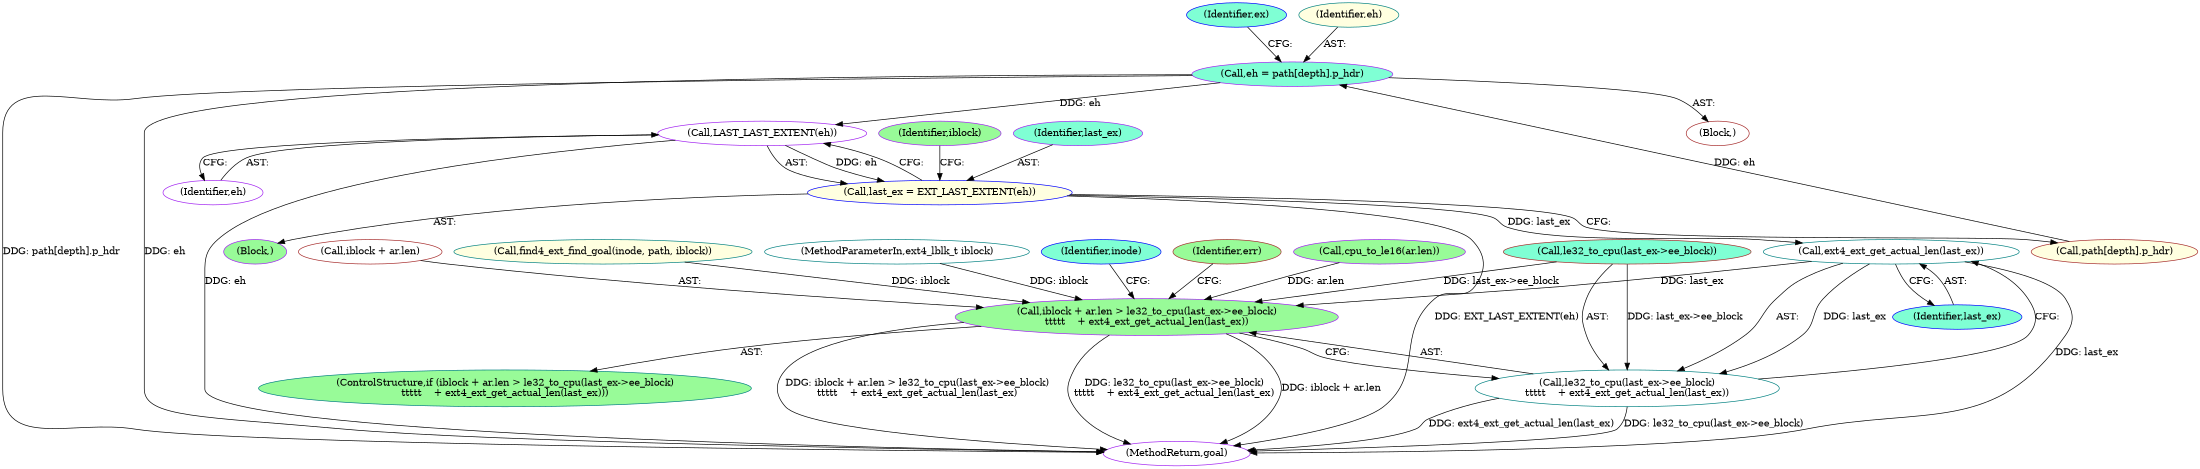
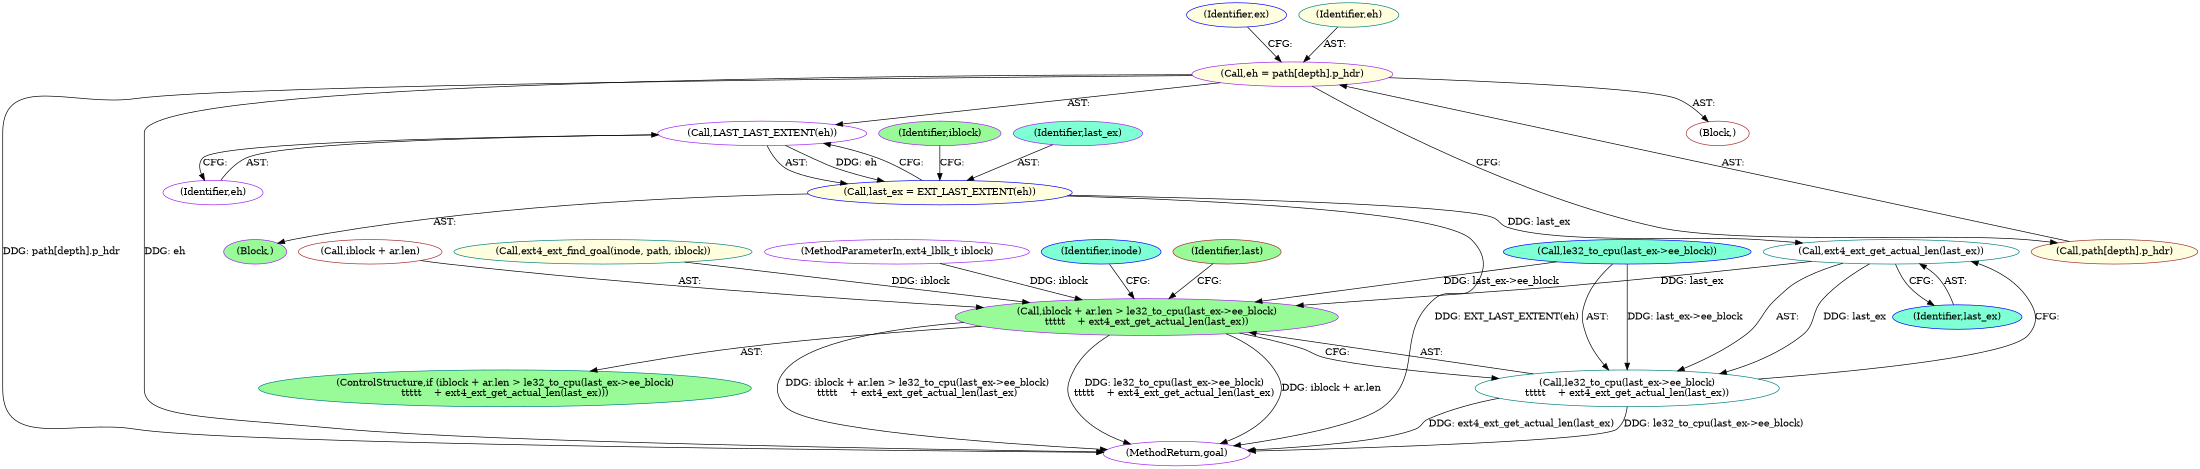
(1237, 15) -> (1237, 15)
(1292, 74) -> (1292, 74)
(1080, 104) -> (1080, 104)
(1735, 163) -> (1735, 163)
(1562, 216) -> (1667, 229)
(603, 252) -> (603, 252)
(897, 252) -> (897, 252)
(1227, 252) -> (1227, 252)
(1379, 252) -> none
(1627, 252) -> (1627, 252)
(336, 419) -> none
(1750, 437) -> none
